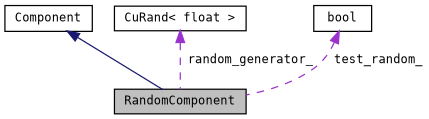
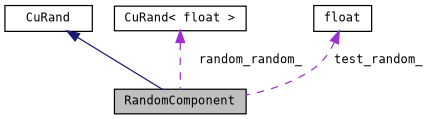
(49, 18) -> (49, 18)
(343, 18) -> (343, 18)
(247, 60) -> (247, 60)
